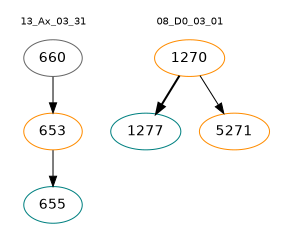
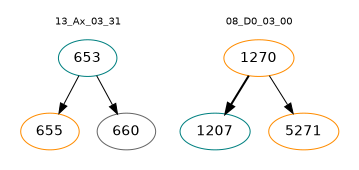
(190, 22) -> (259, 22)
(53, 90) -> (105, 90)
(53, 132) -> (88, 58)
(146, 132) -> (215, 132)
(53, 205) -> (50, 132)
